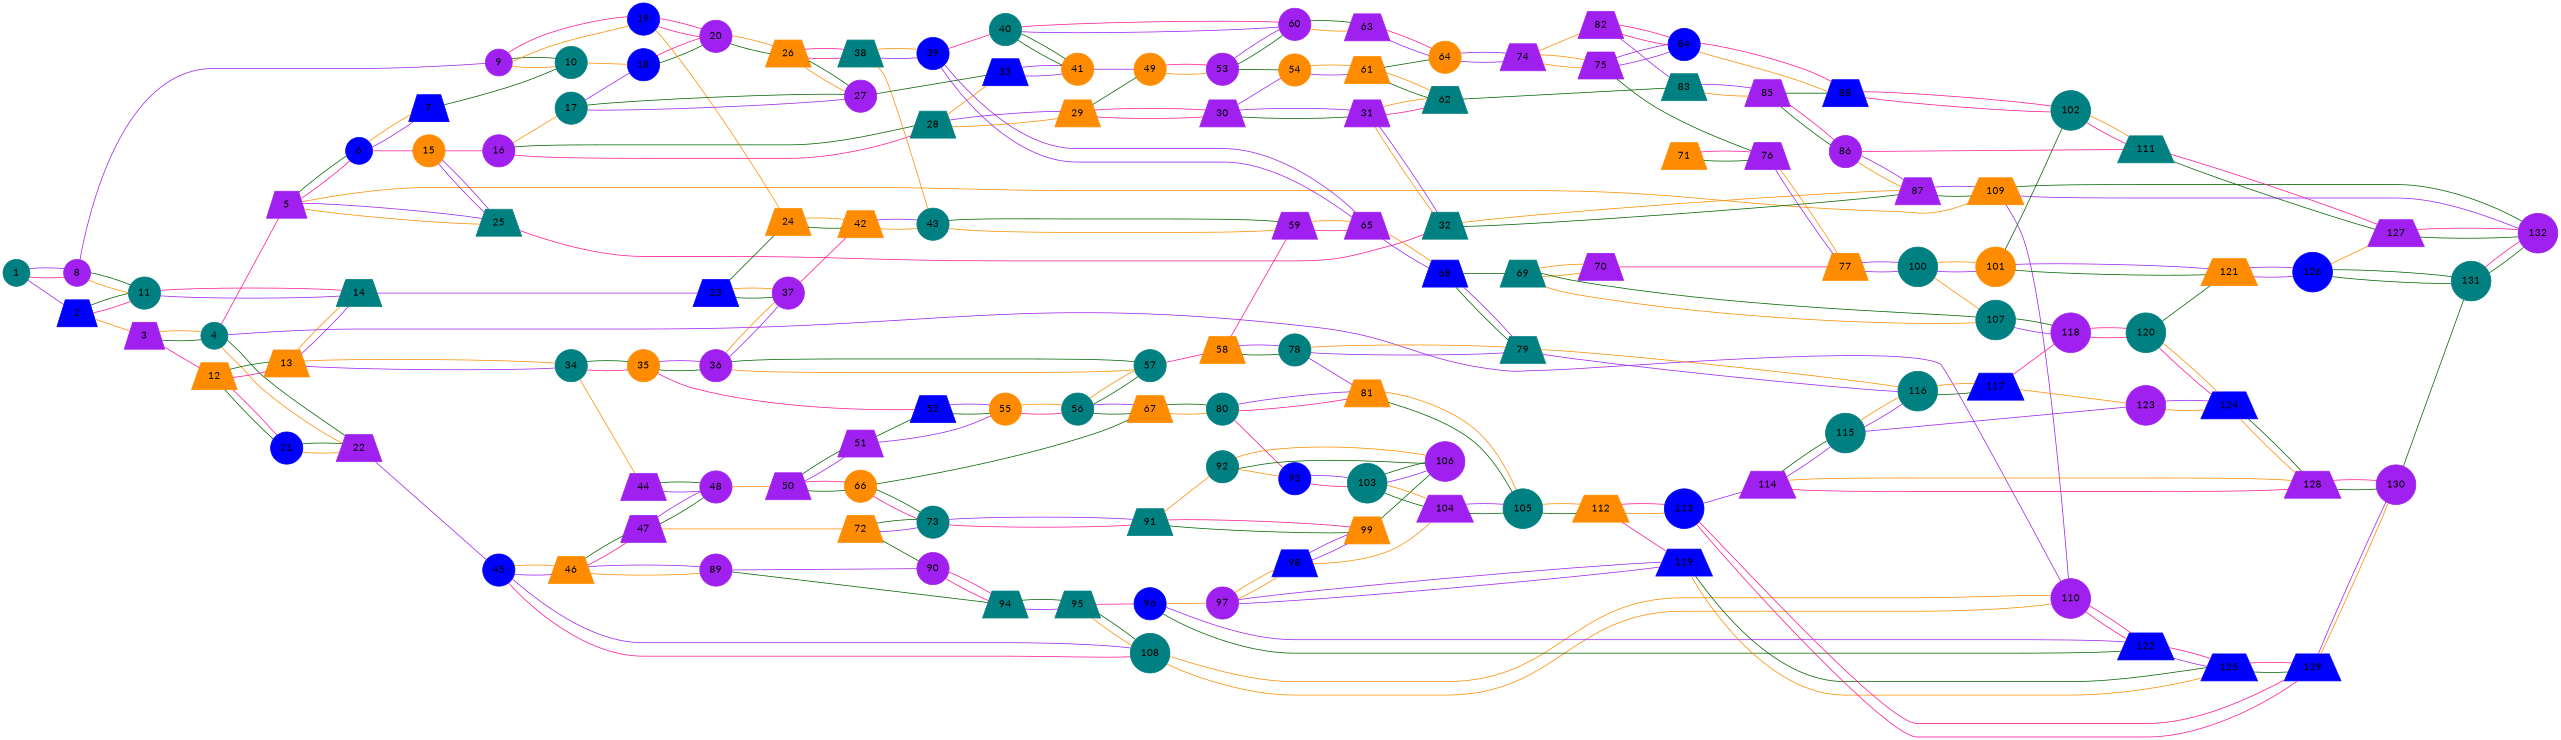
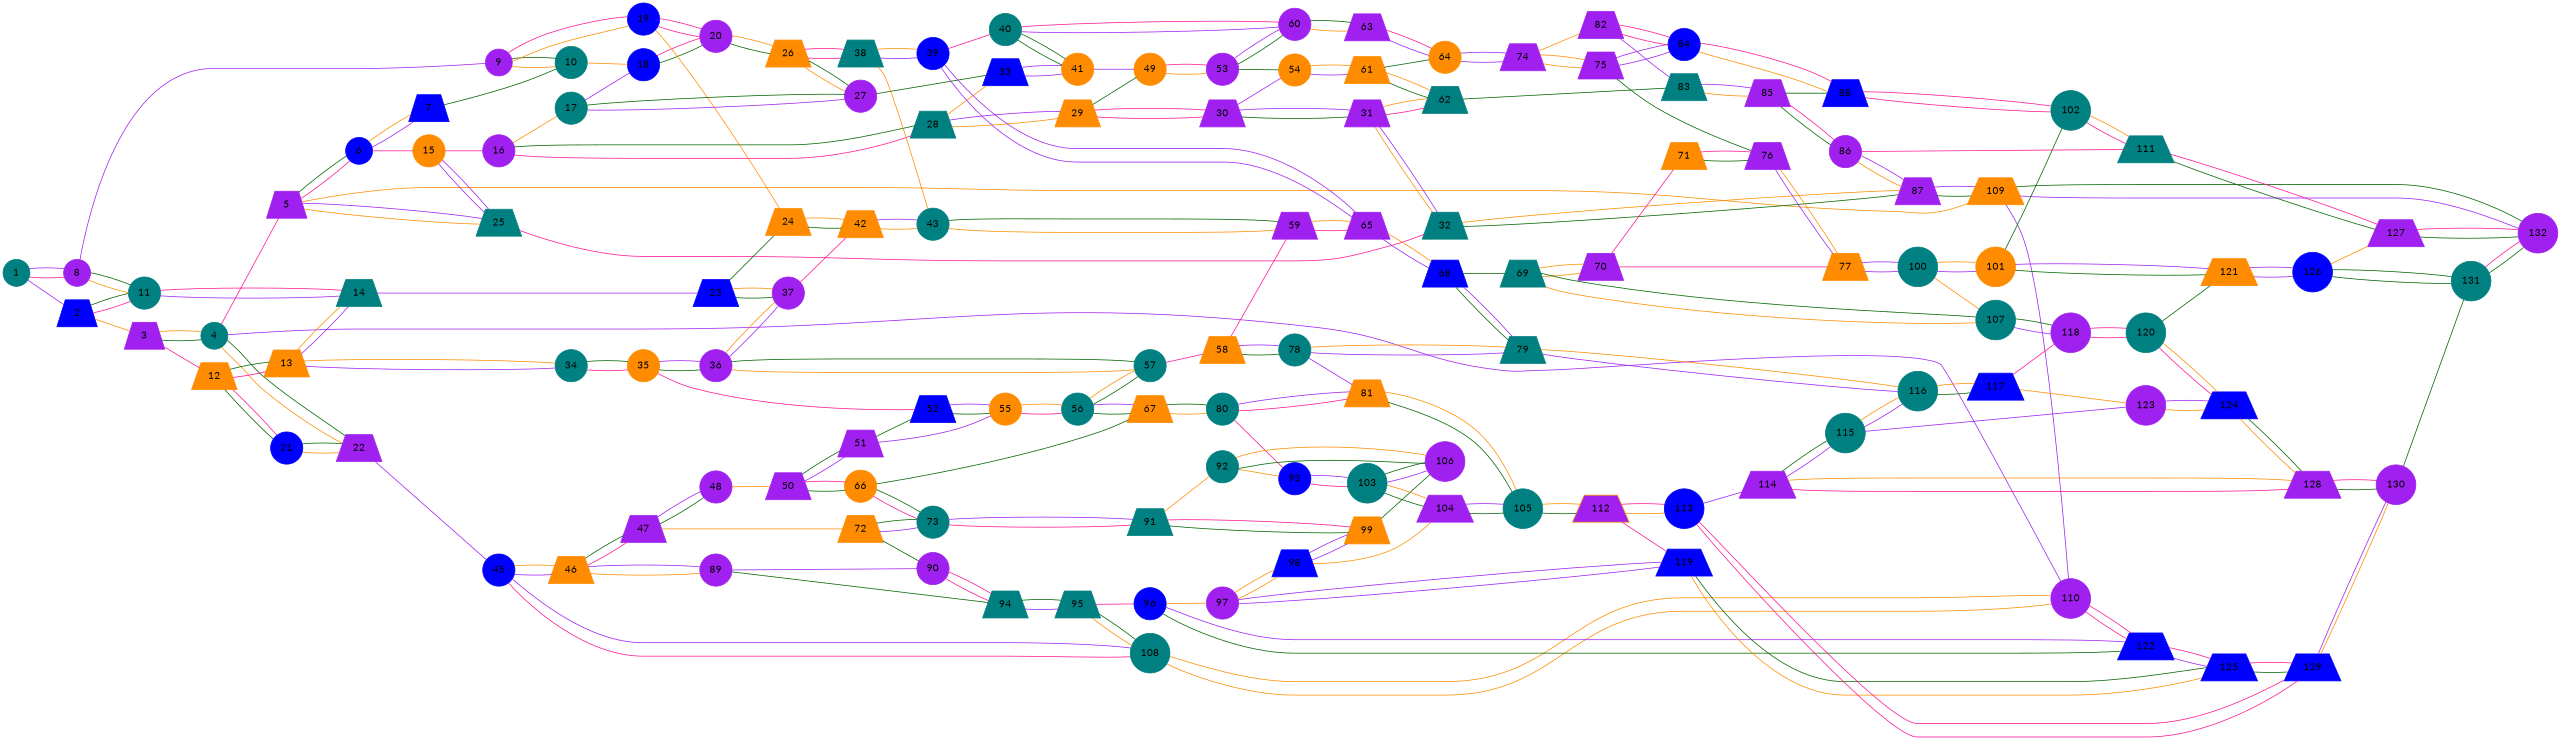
none -> (1642, 212)
(644, 487) -> none
(1601, 509) -> (1601, 509)
